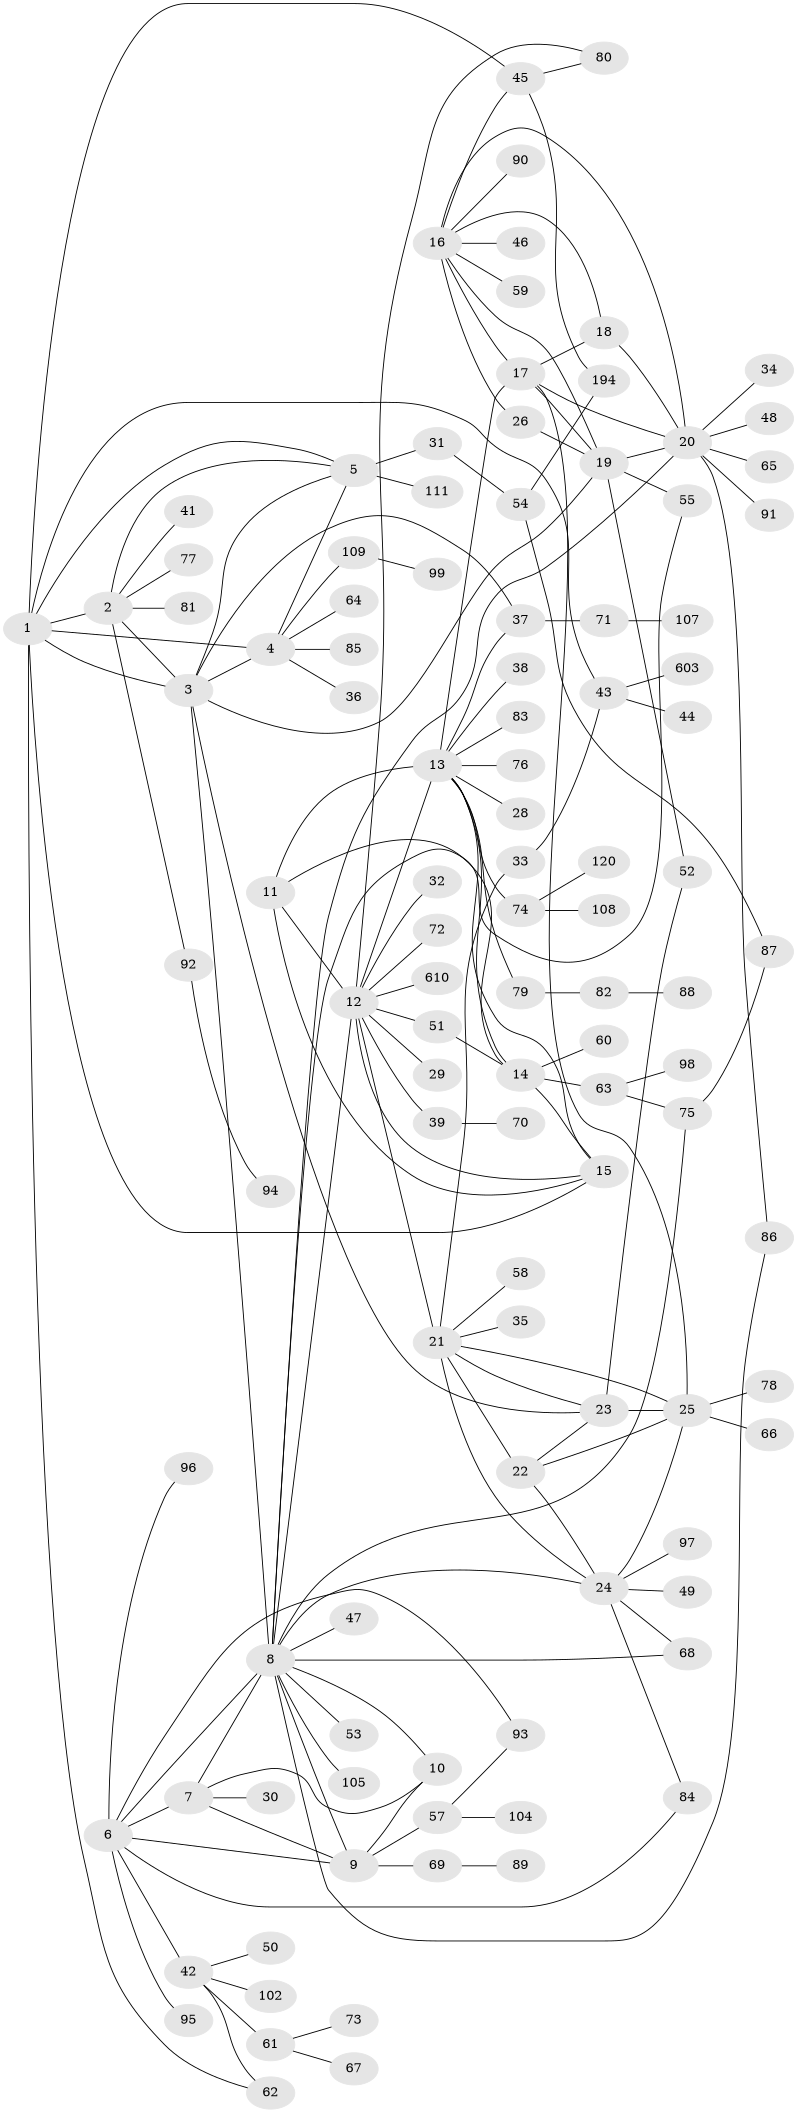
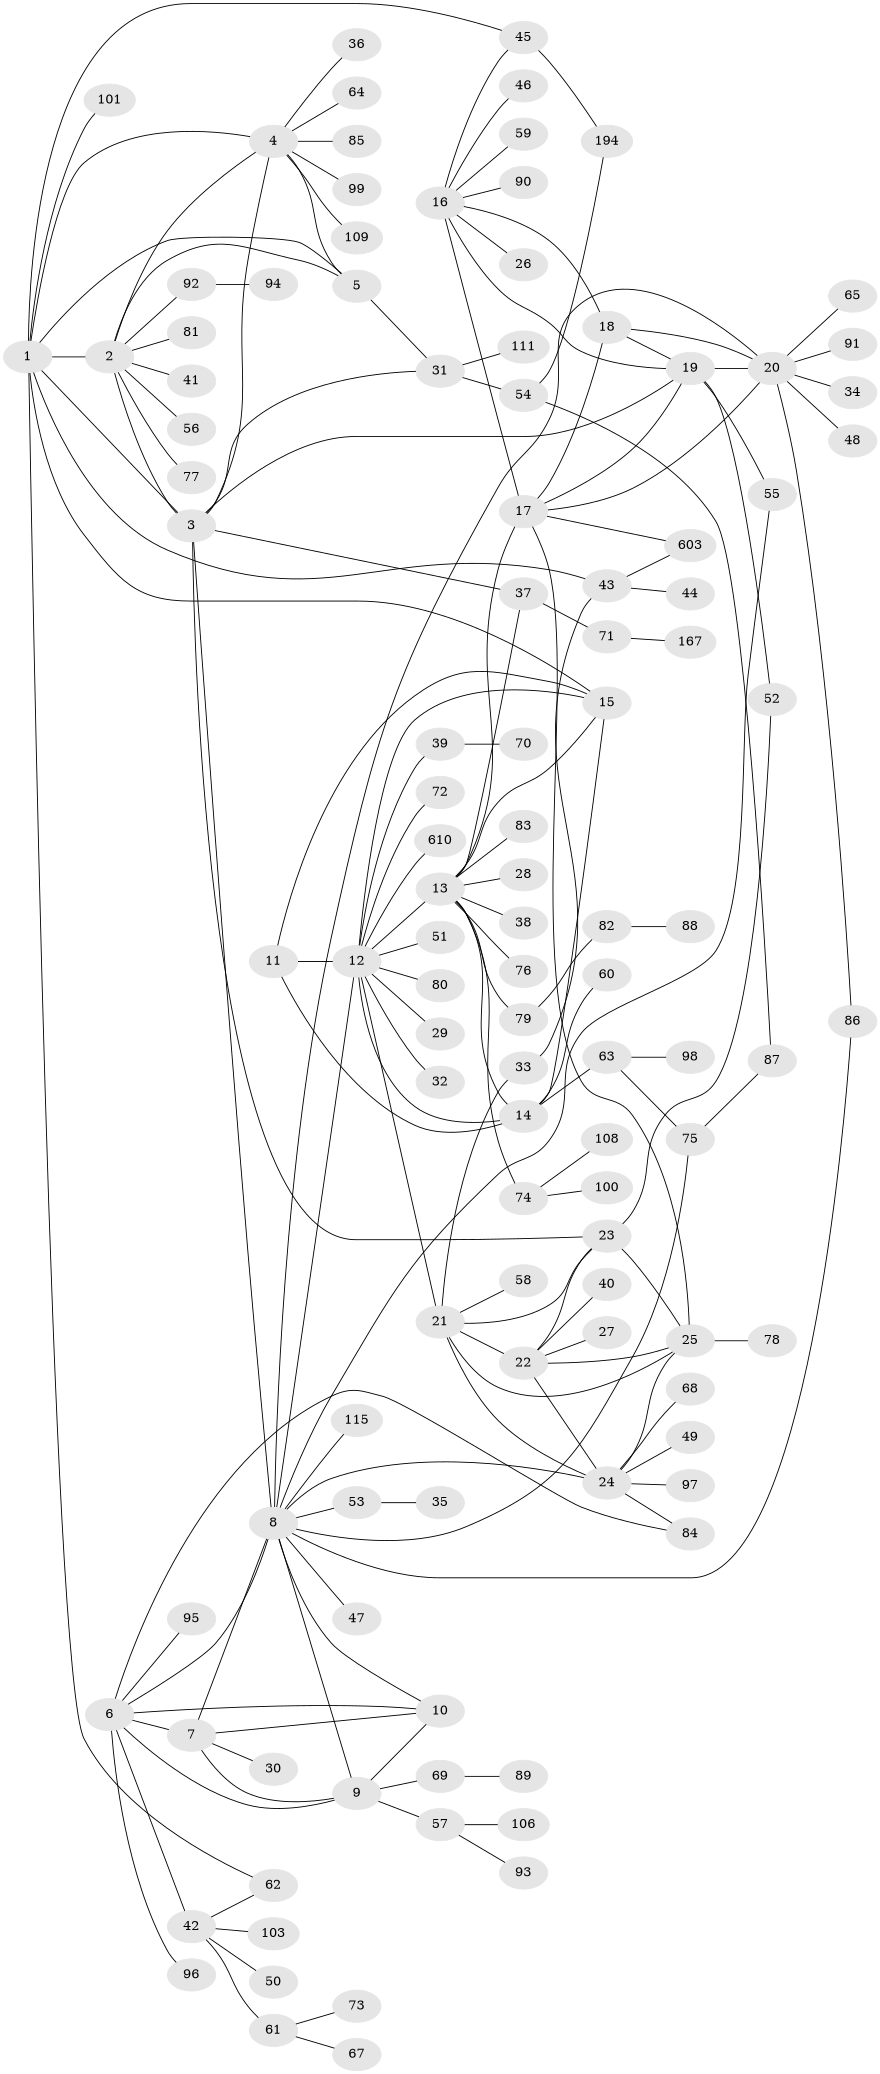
(562, 68) -> none
none -> (110, 100)
(606, 195) -> none
none -> (166, 232)
none -> (192, 429)
(568, 446) -> (649, 348)
(395, 481) -> (477, 361)
none -> (606, 529)
(230, 550) -> (281, 402)
(396, 564) -> (315, 165)
(687, 621) -> (690, 642)
(325, 797) -> none
(604, 862) -> (607, 1188)
(479, 1051) -> (395, 1087)
none -> (607, 1284)
(479, 1332) -> (399, 1503)
none -> (607, 1333)
(769, 1435) -> none
(288, 1607) -> (275, 1706)
(479, 1660) -> none
(354, 1784) -> (357, 1420)
(521, 1818) -> (524, 1825)
(271, 1996) -> (274, 1934)
